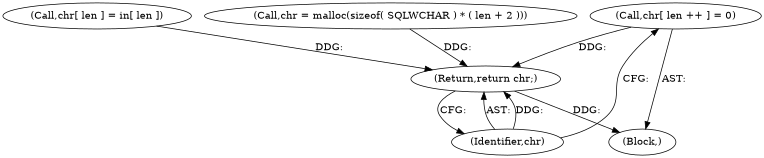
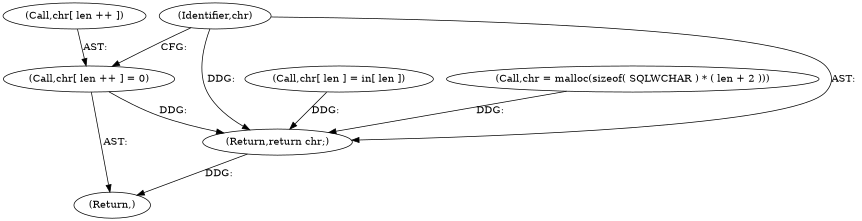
none -> (75, 16)
(438, 111) -> none
(642, 142) -> (112, 205)
